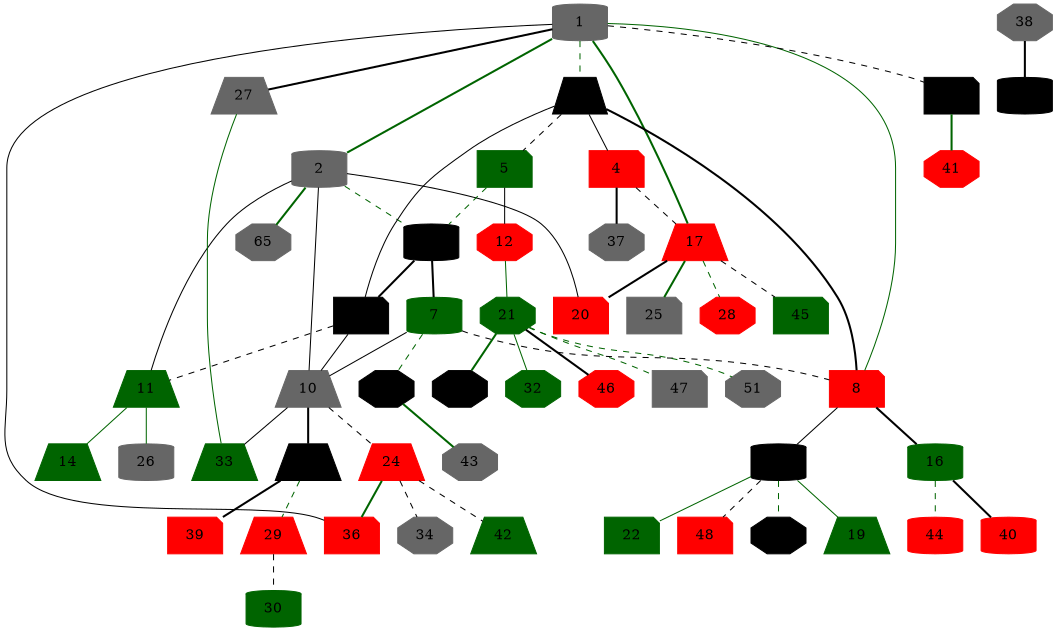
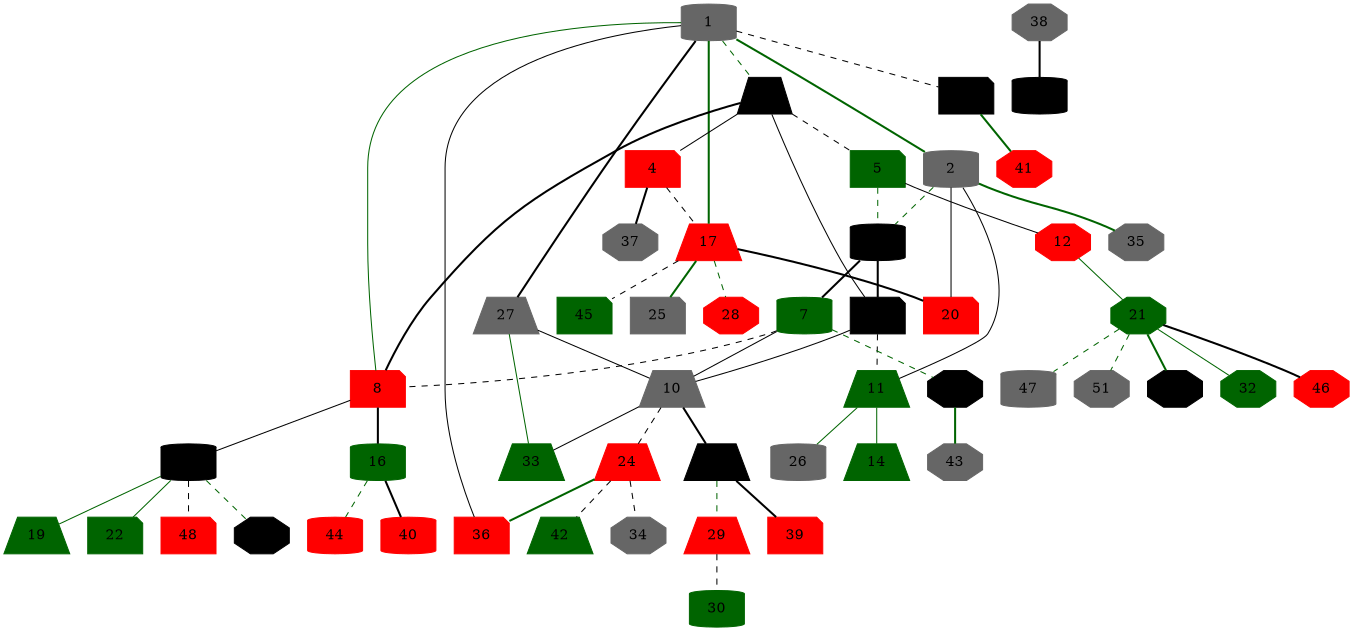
(263, 242) -> (1136, 242)
(314, 279) -> (594, 354)
(680, 389) -> (1028, 389)
